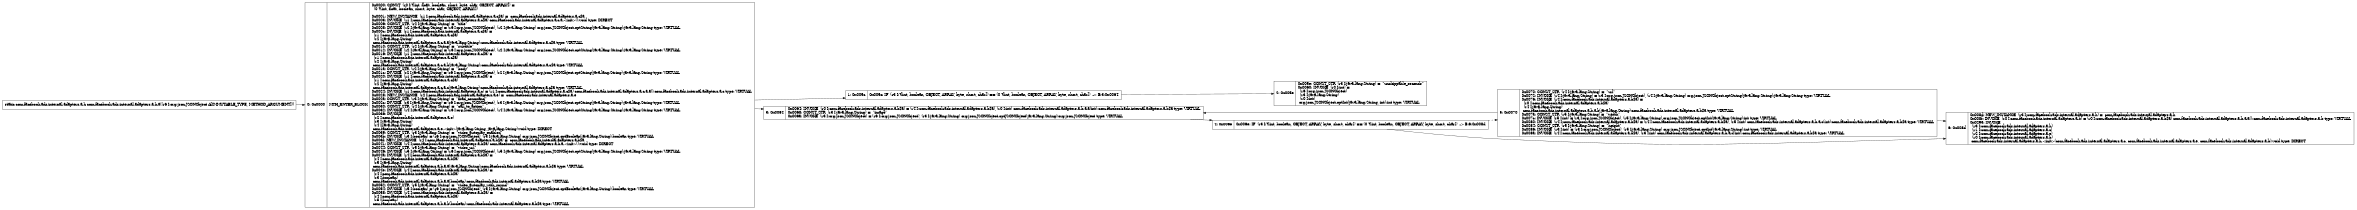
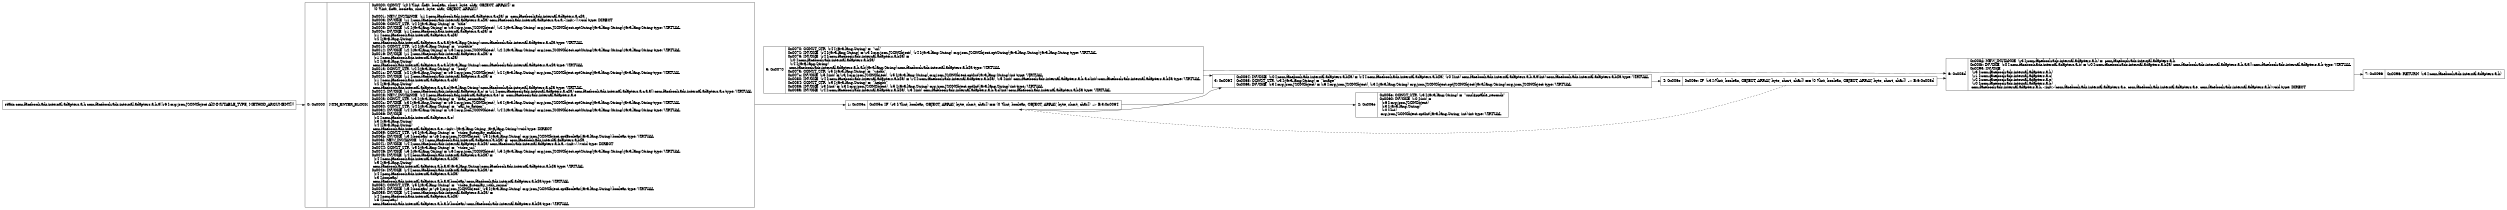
none -> (2434, 74)
(758, 109) -> (1124, 110)
(1492, 120) -> (1406, 133)
